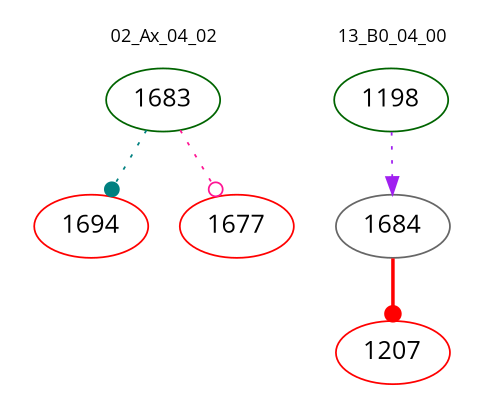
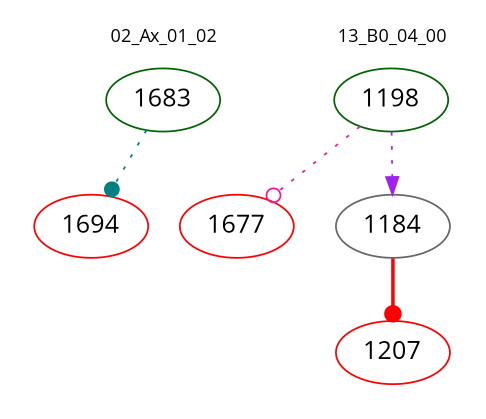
(164, 38) -> (164, 38)
(196, 157) -> (332, 149)
(393, 226) -> (393, 226)
